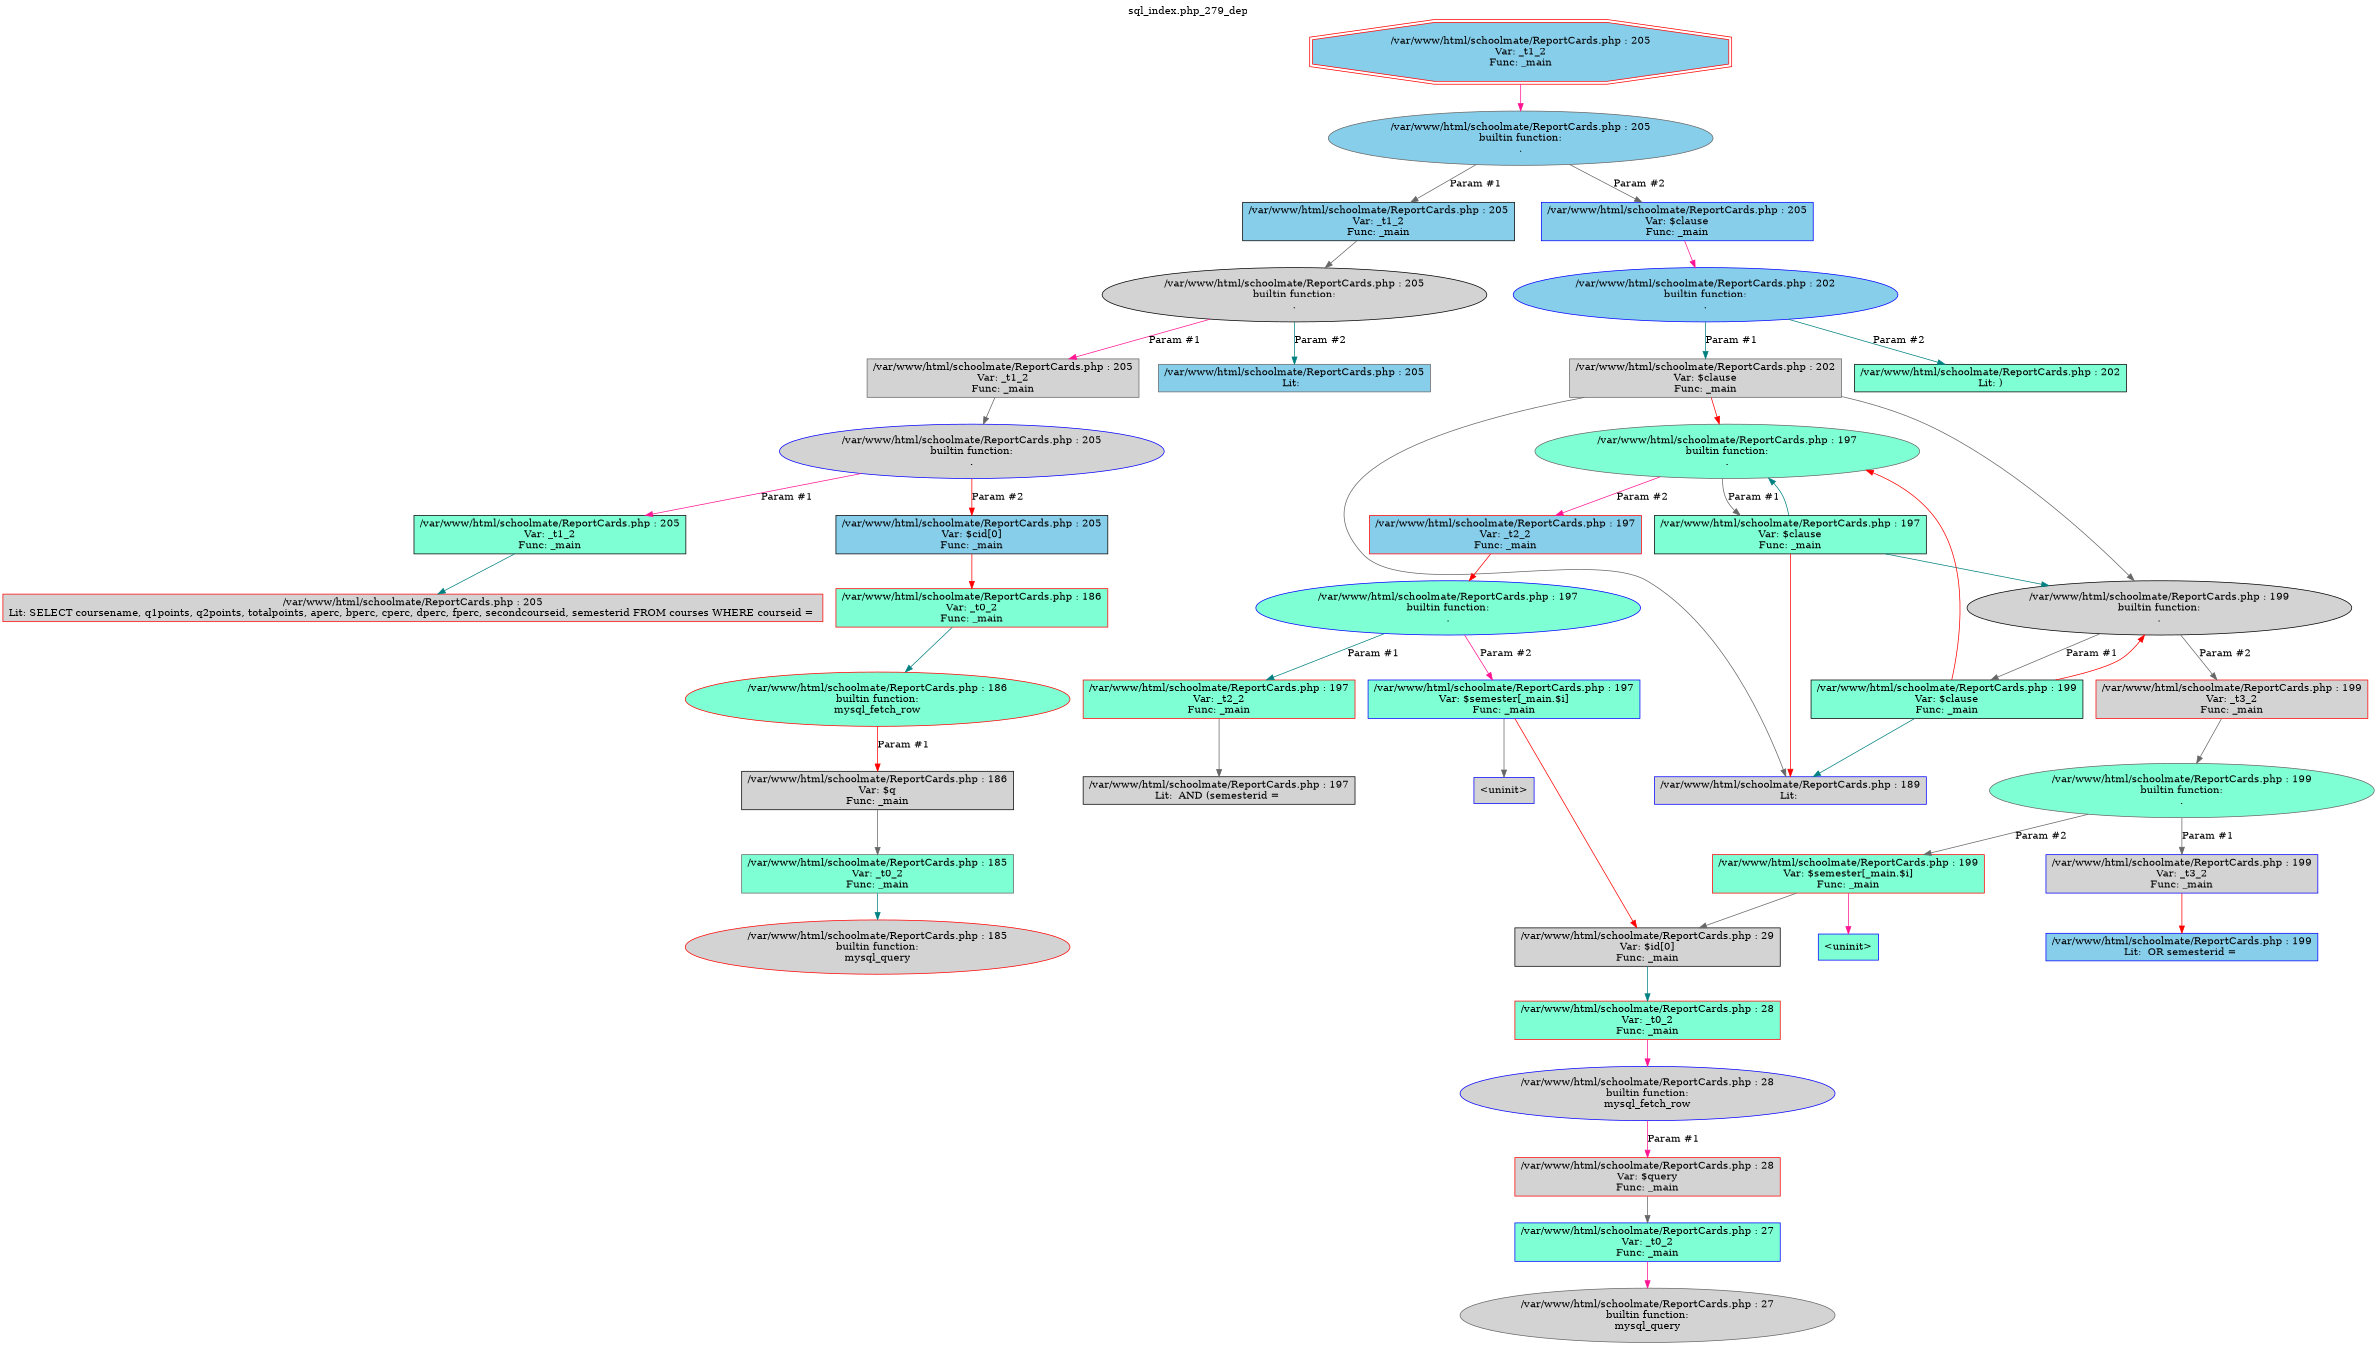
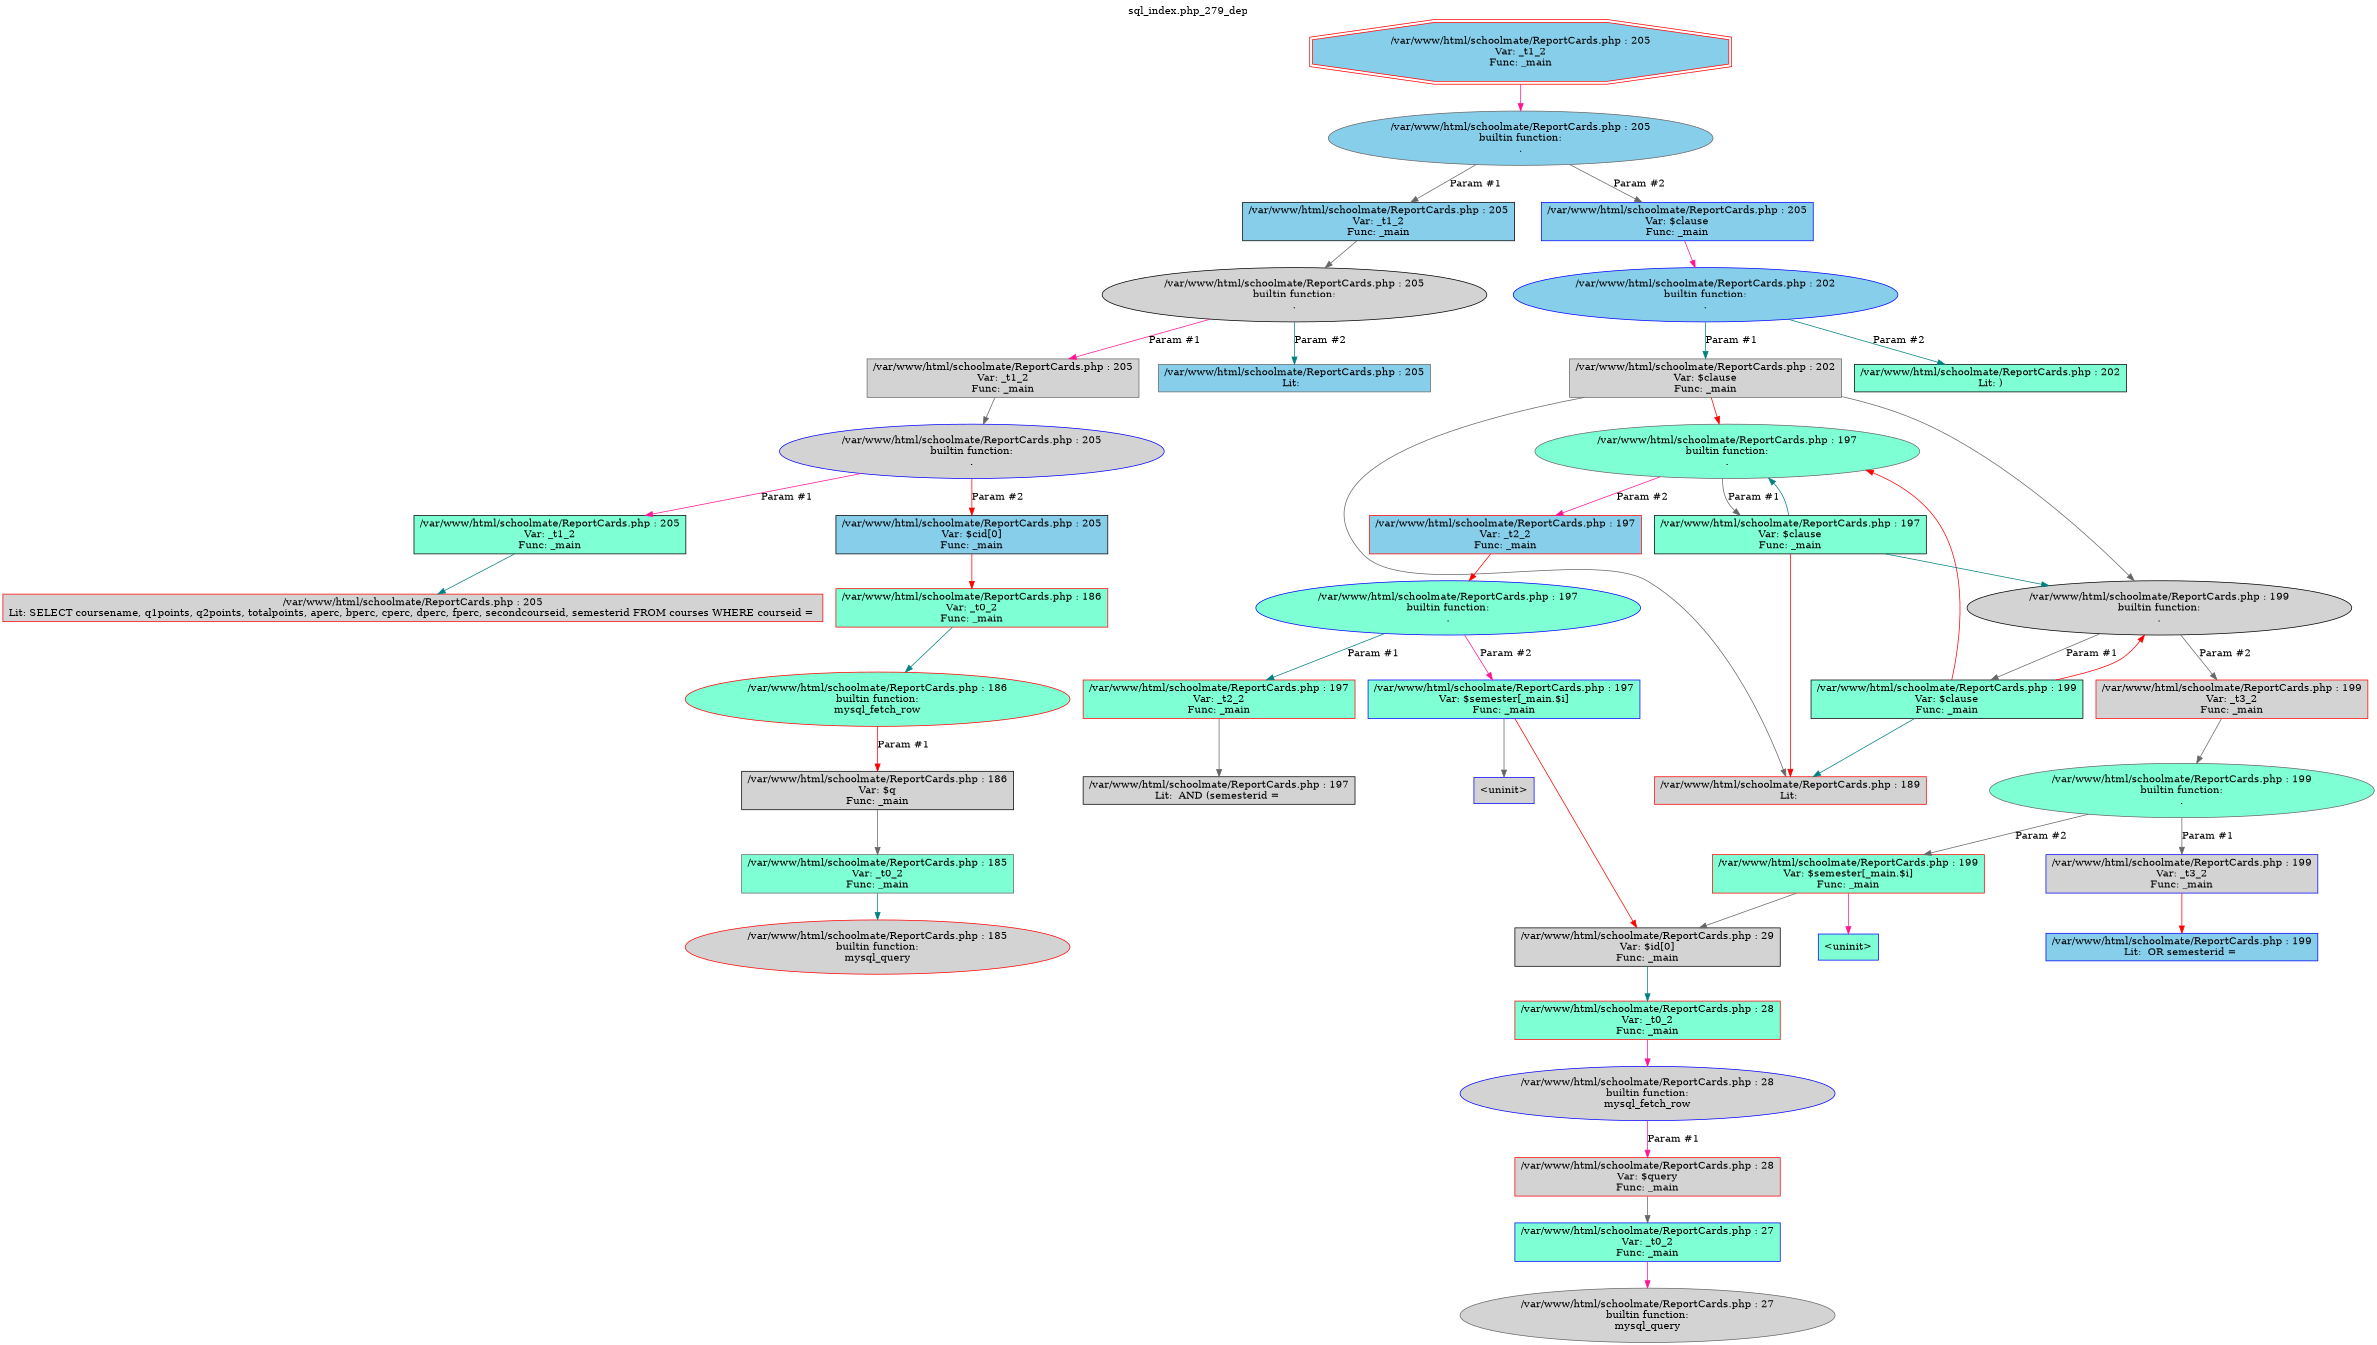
(1790, 791) -> (1790, 791)
